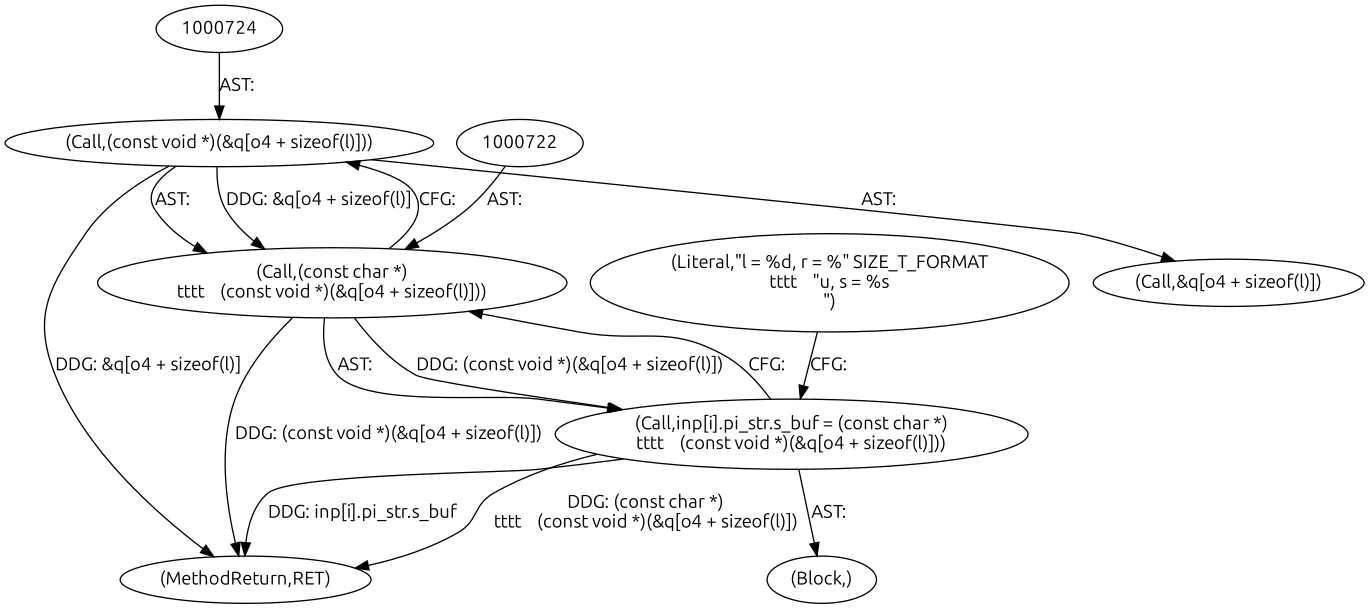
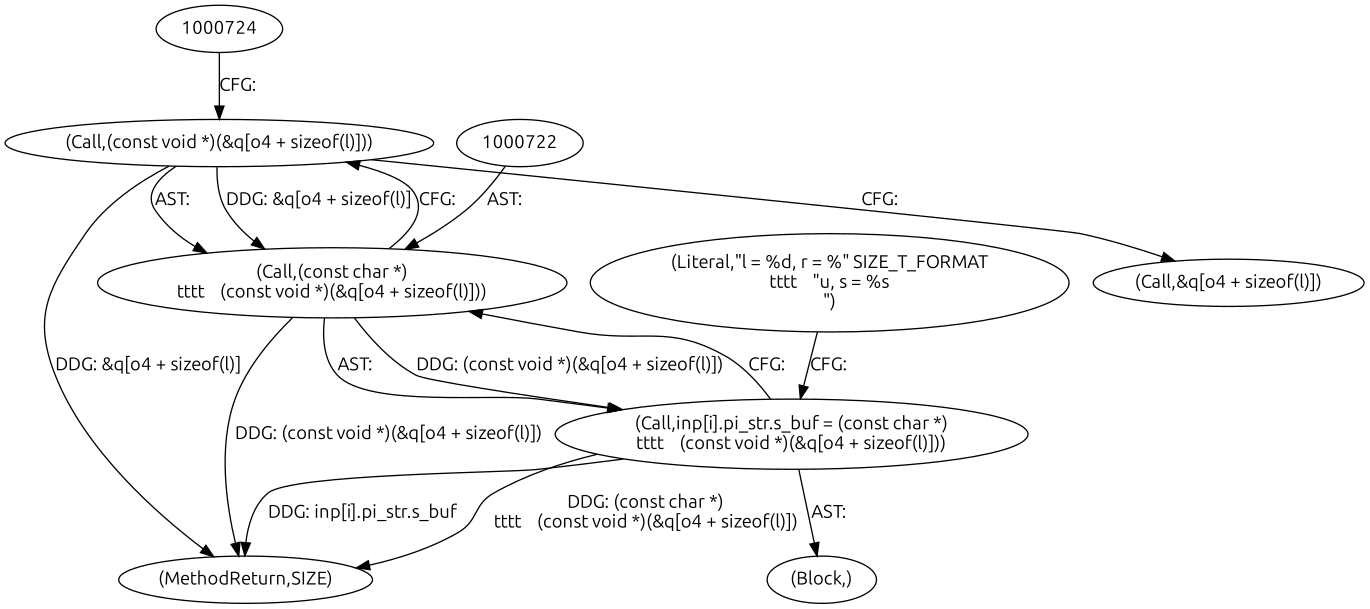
(240, 86) -> (240, 86)
(882, 200) -> (882, 200)
(246, 580) -> (246, 580)
